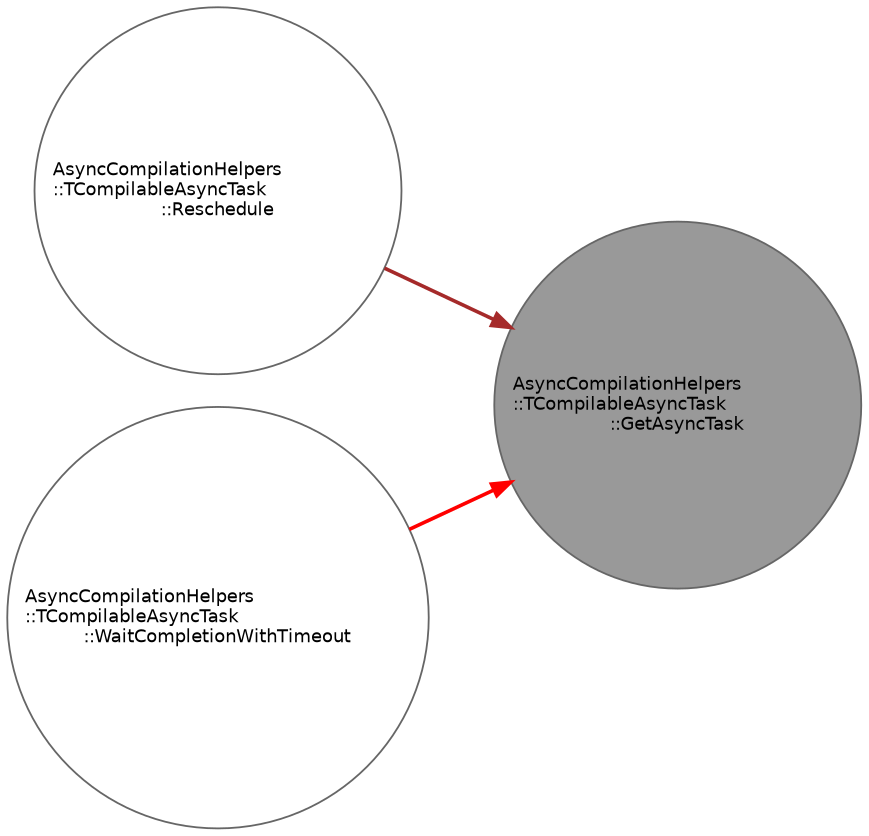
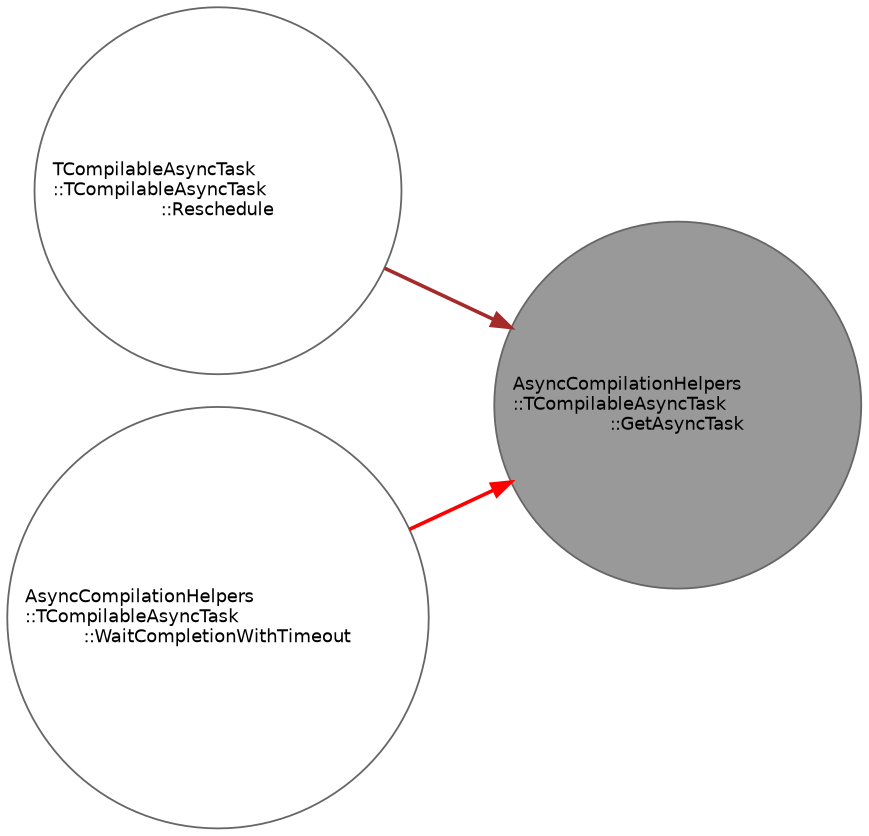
(218, 191) -> (218, 191)
